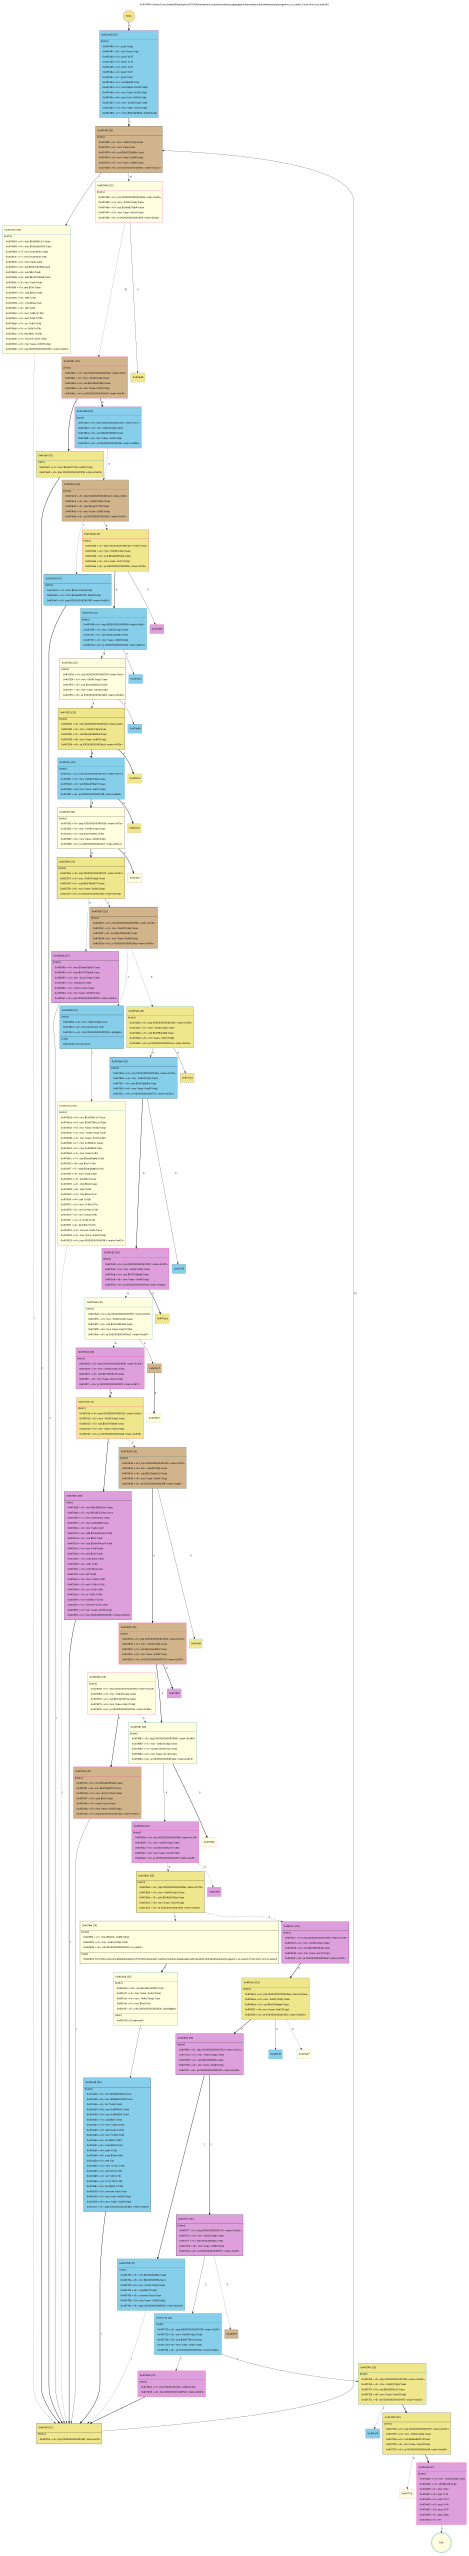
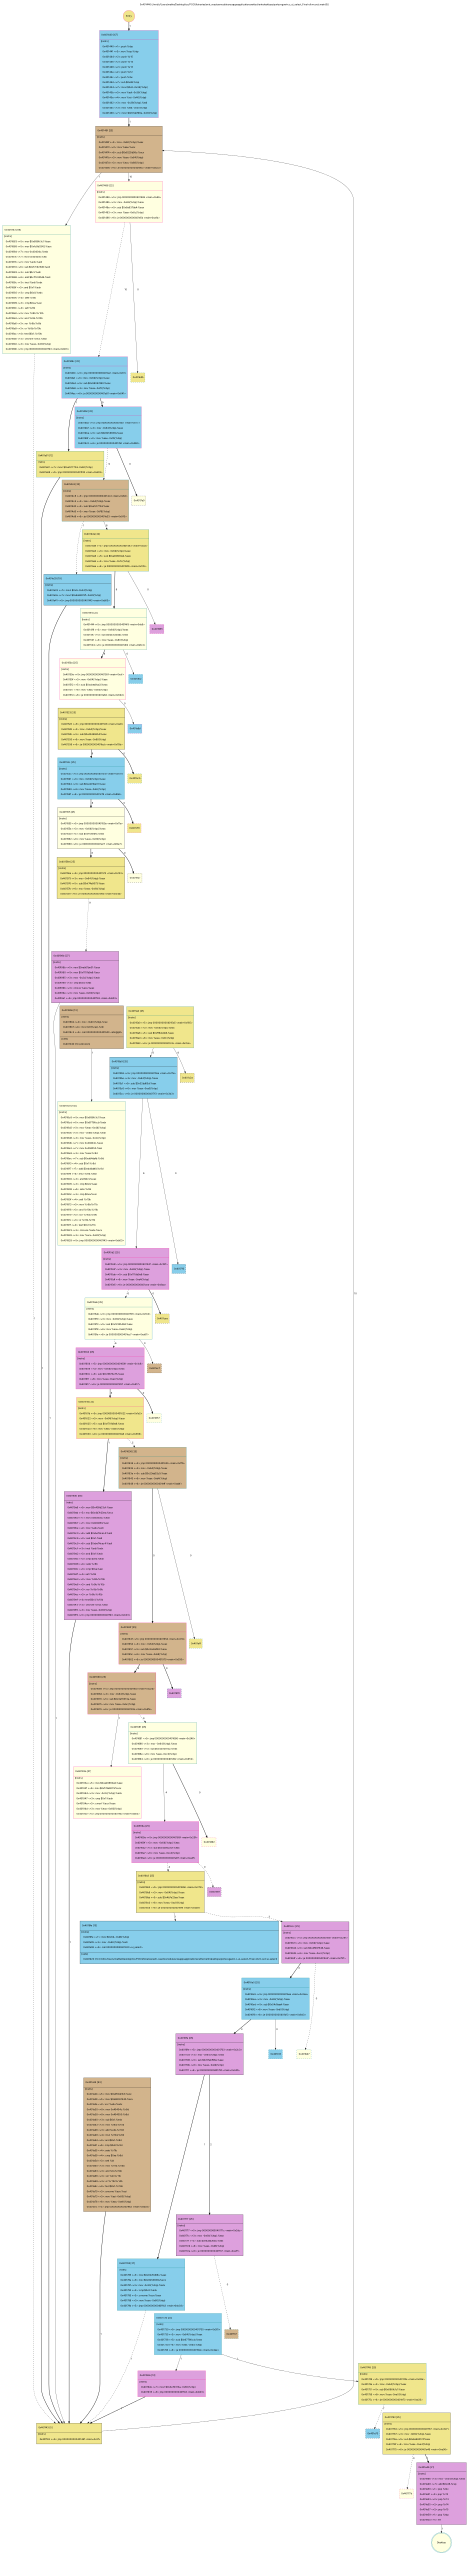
(95, 377) -> (95, 377)
none -> (139, 501)
(116, 550) -> (116, 550)
(114, 629) -> (114, 629)
(103, 653) -> (103, 653)
(93, 679) -> (93, 679)
(92, 703) -> none
(124, 928) -> none
(92, 1027) -> (92, 1027)
(139, 1172) -> (139, 1172)
(154, 1392) -> (146, 1399)
(159, 1692) -> (138, 1668)
(122, 1693) -> (122, 1693)
(115, 1740) -> (115, 1740)
(107, 1793) -> (107, 1793)
(61, 1833) -> none
(179, 1942) -> (179, 1942)
(146, 1999) -> none
(276, 1999) -> (276, 1999)
(293, 2034) -> (313, 2006)
(75, 2119) -> none
(117, 2145) -> (117, 2145)
(199, 2284) -> none
(404, 2408) -> none
(441, 2494) -> (441, 2494)
(441, 2543) -> (441, 2543)
